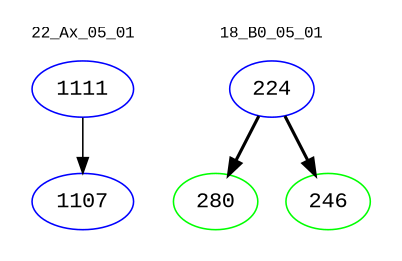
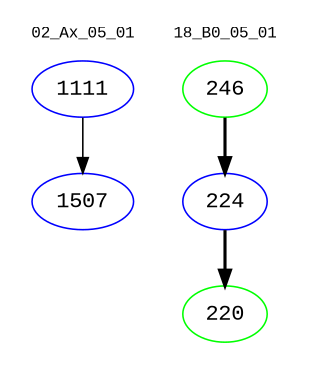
(84, 34) -> (84, 34)
(296, 138) -> (225, 138)
(83, 202) -> (83, 202)
(216, 202) -> (225, 314)
